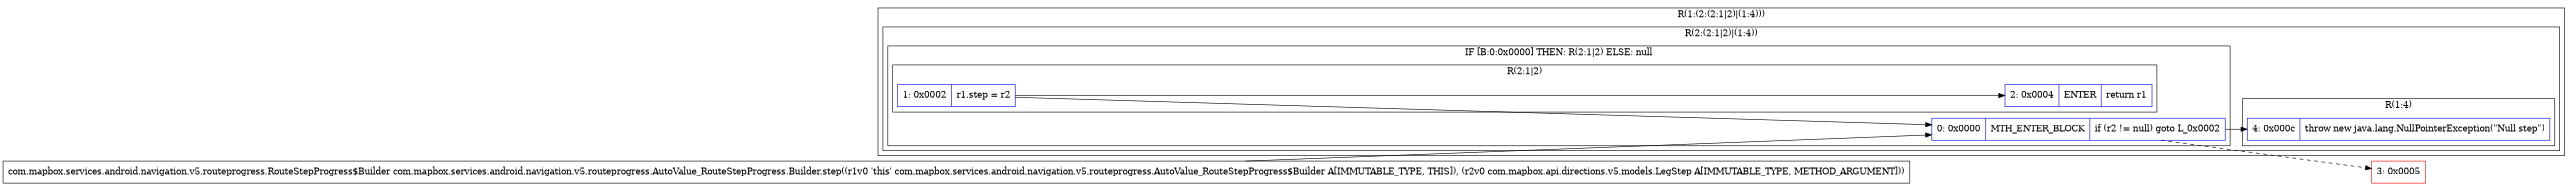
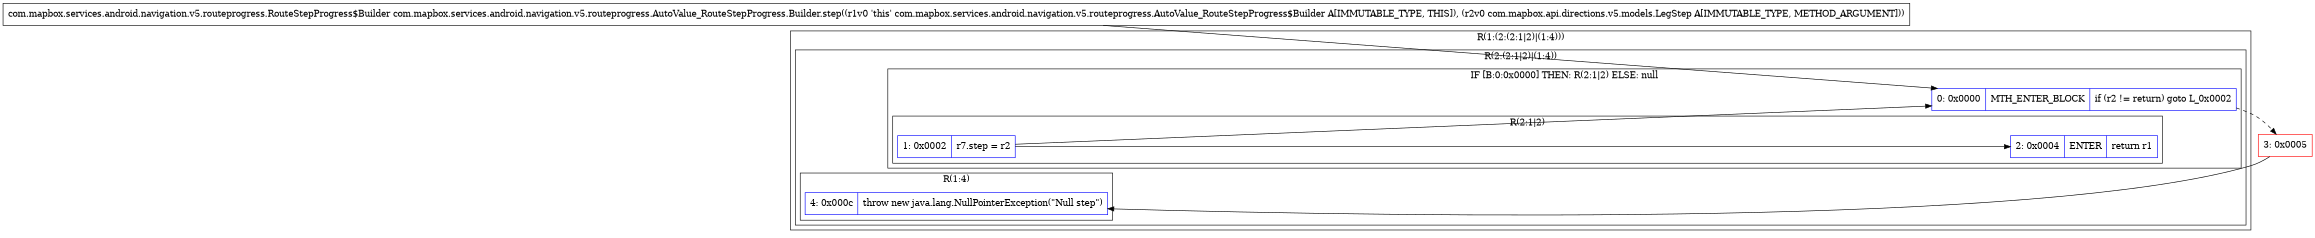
(983, 95) -> (983, 146)
(2158, 129) -> (2163, 99)
(2234, 129) -> (1694, 214)
